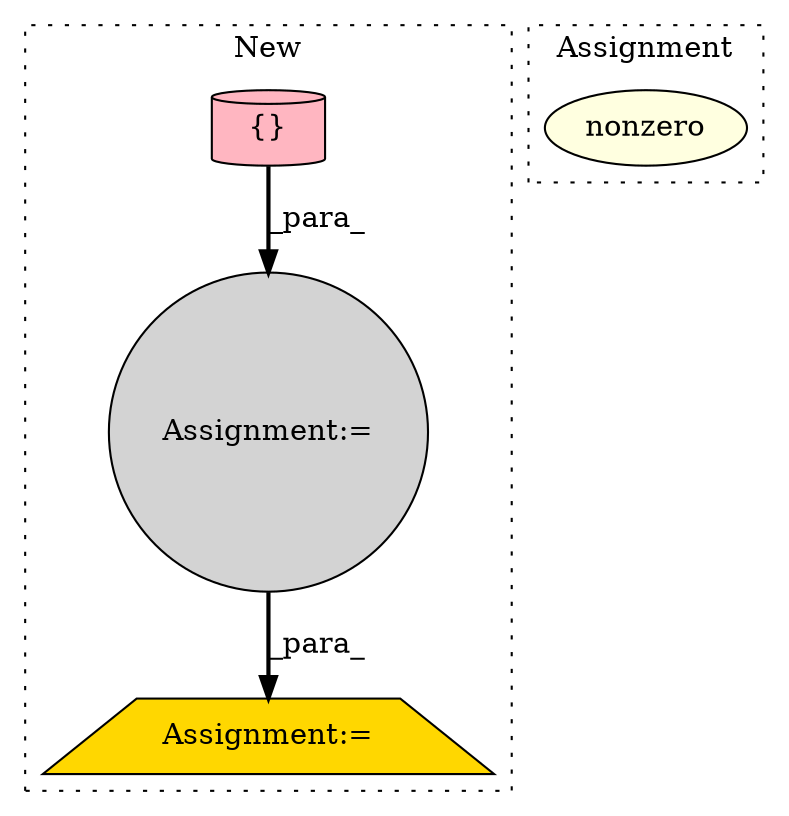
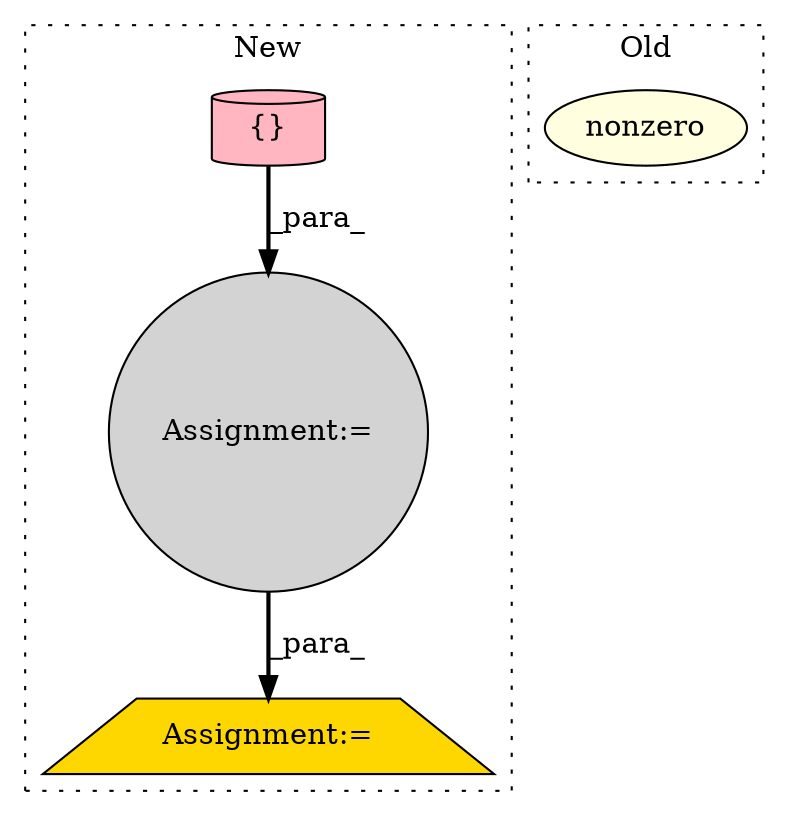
(646, 49) -> (646, 49)
